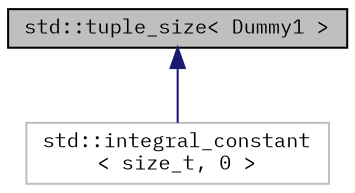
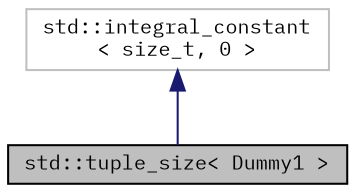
(178, 96) -> (178, 118)
